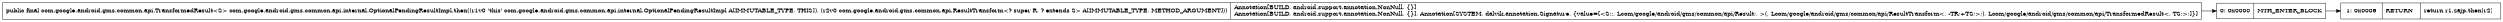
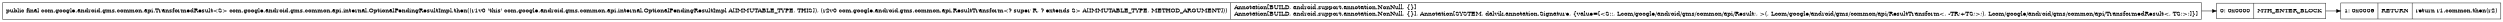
(2458, 11) -> (2456, 11)
